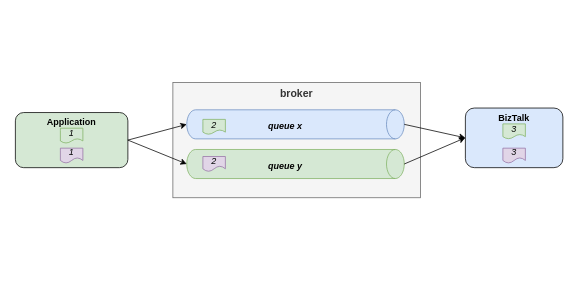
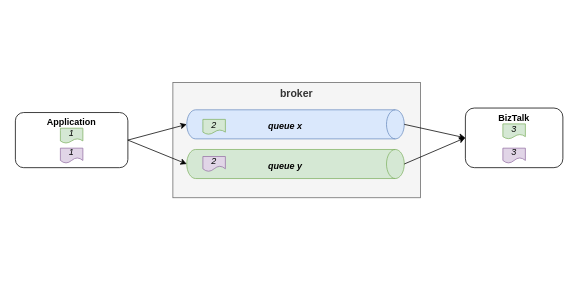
(514, 118) -> (514, 118)
(72, 123) -> (72, 123)
